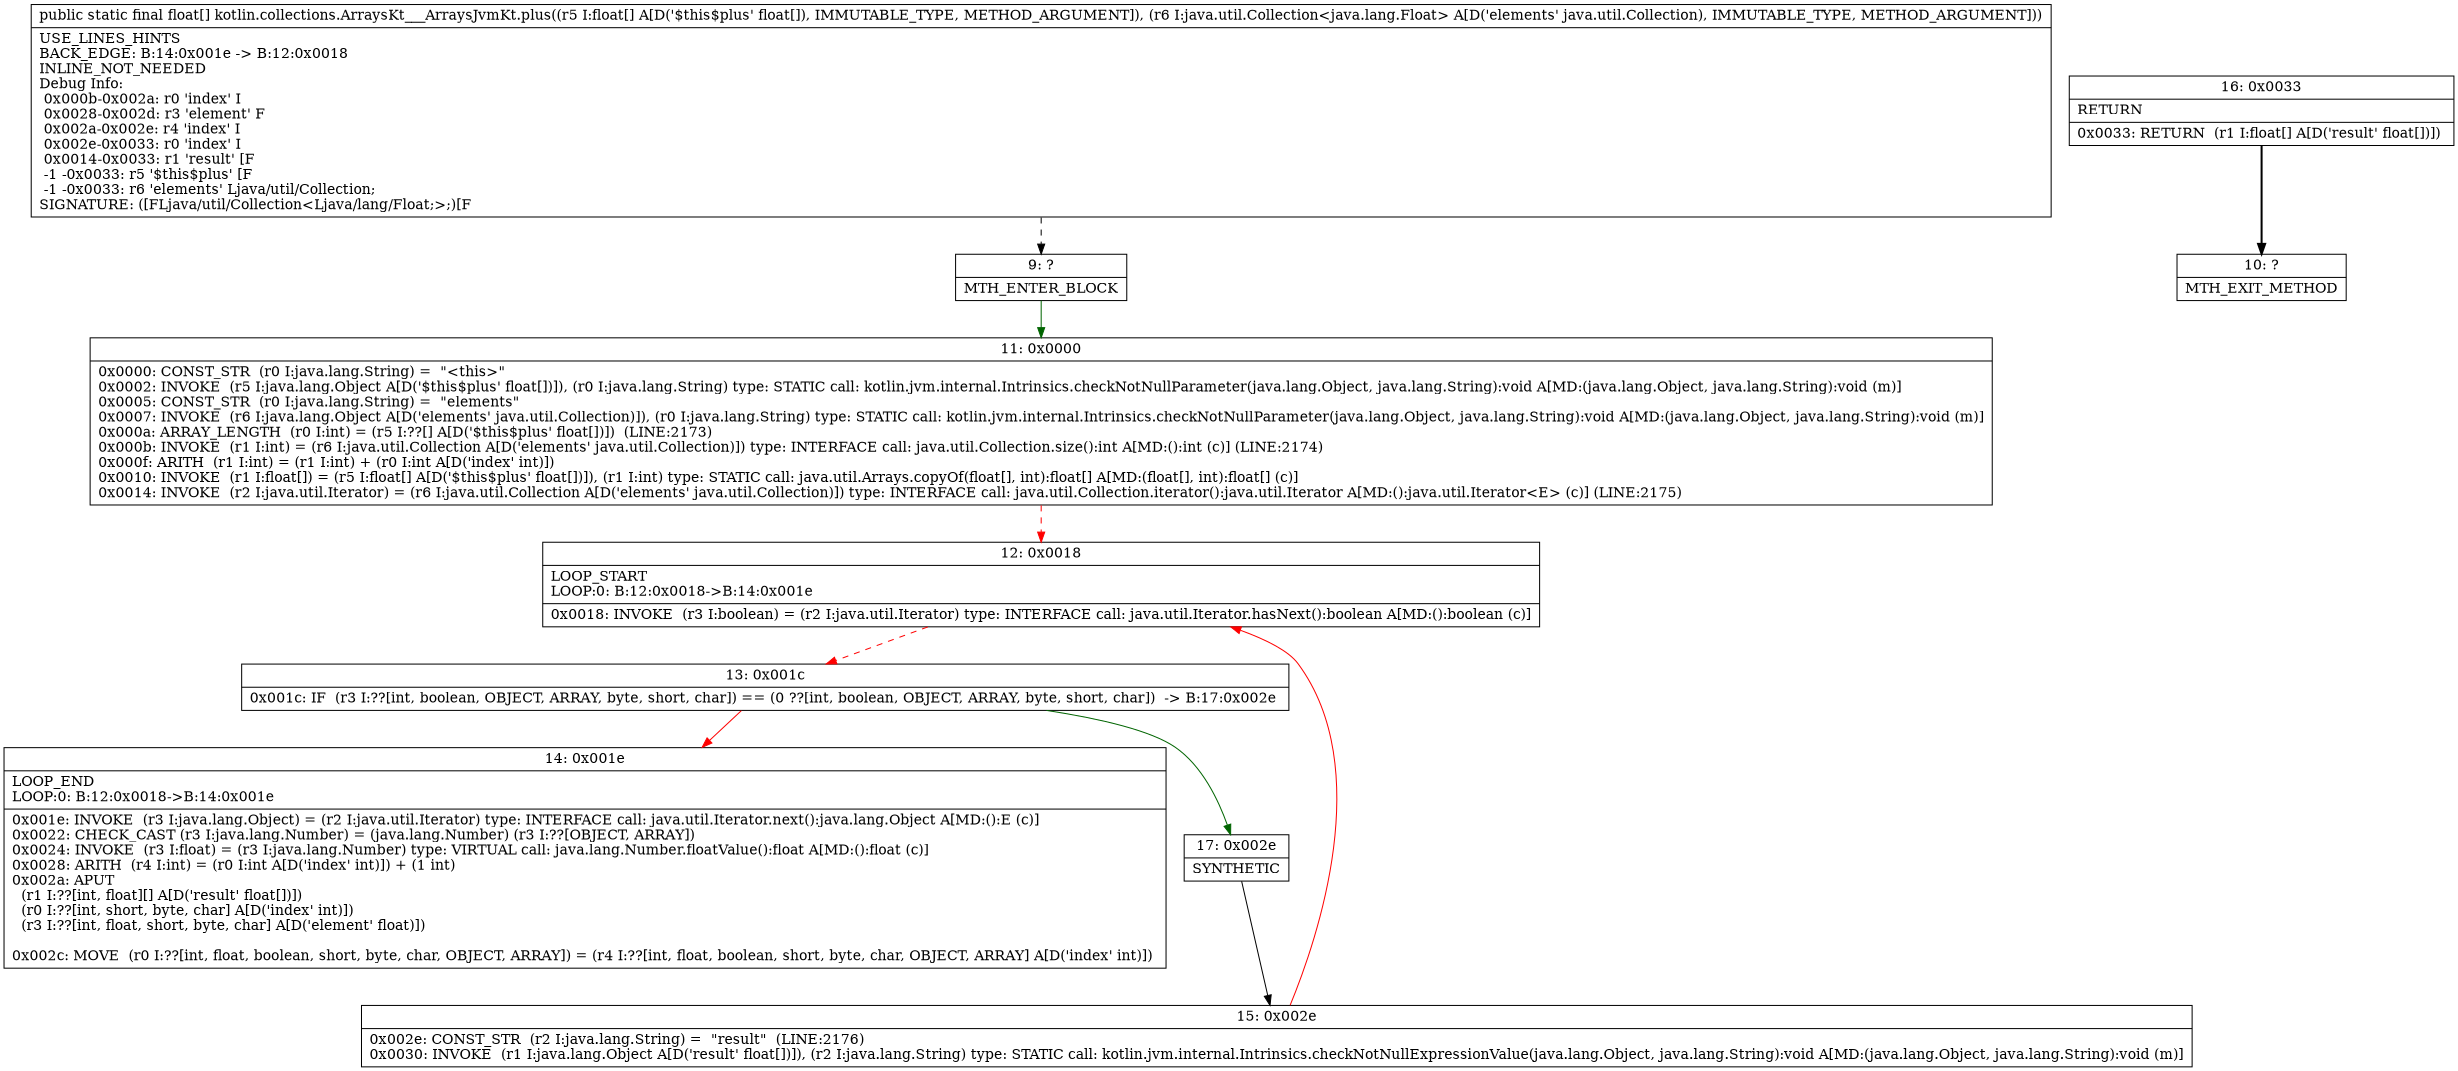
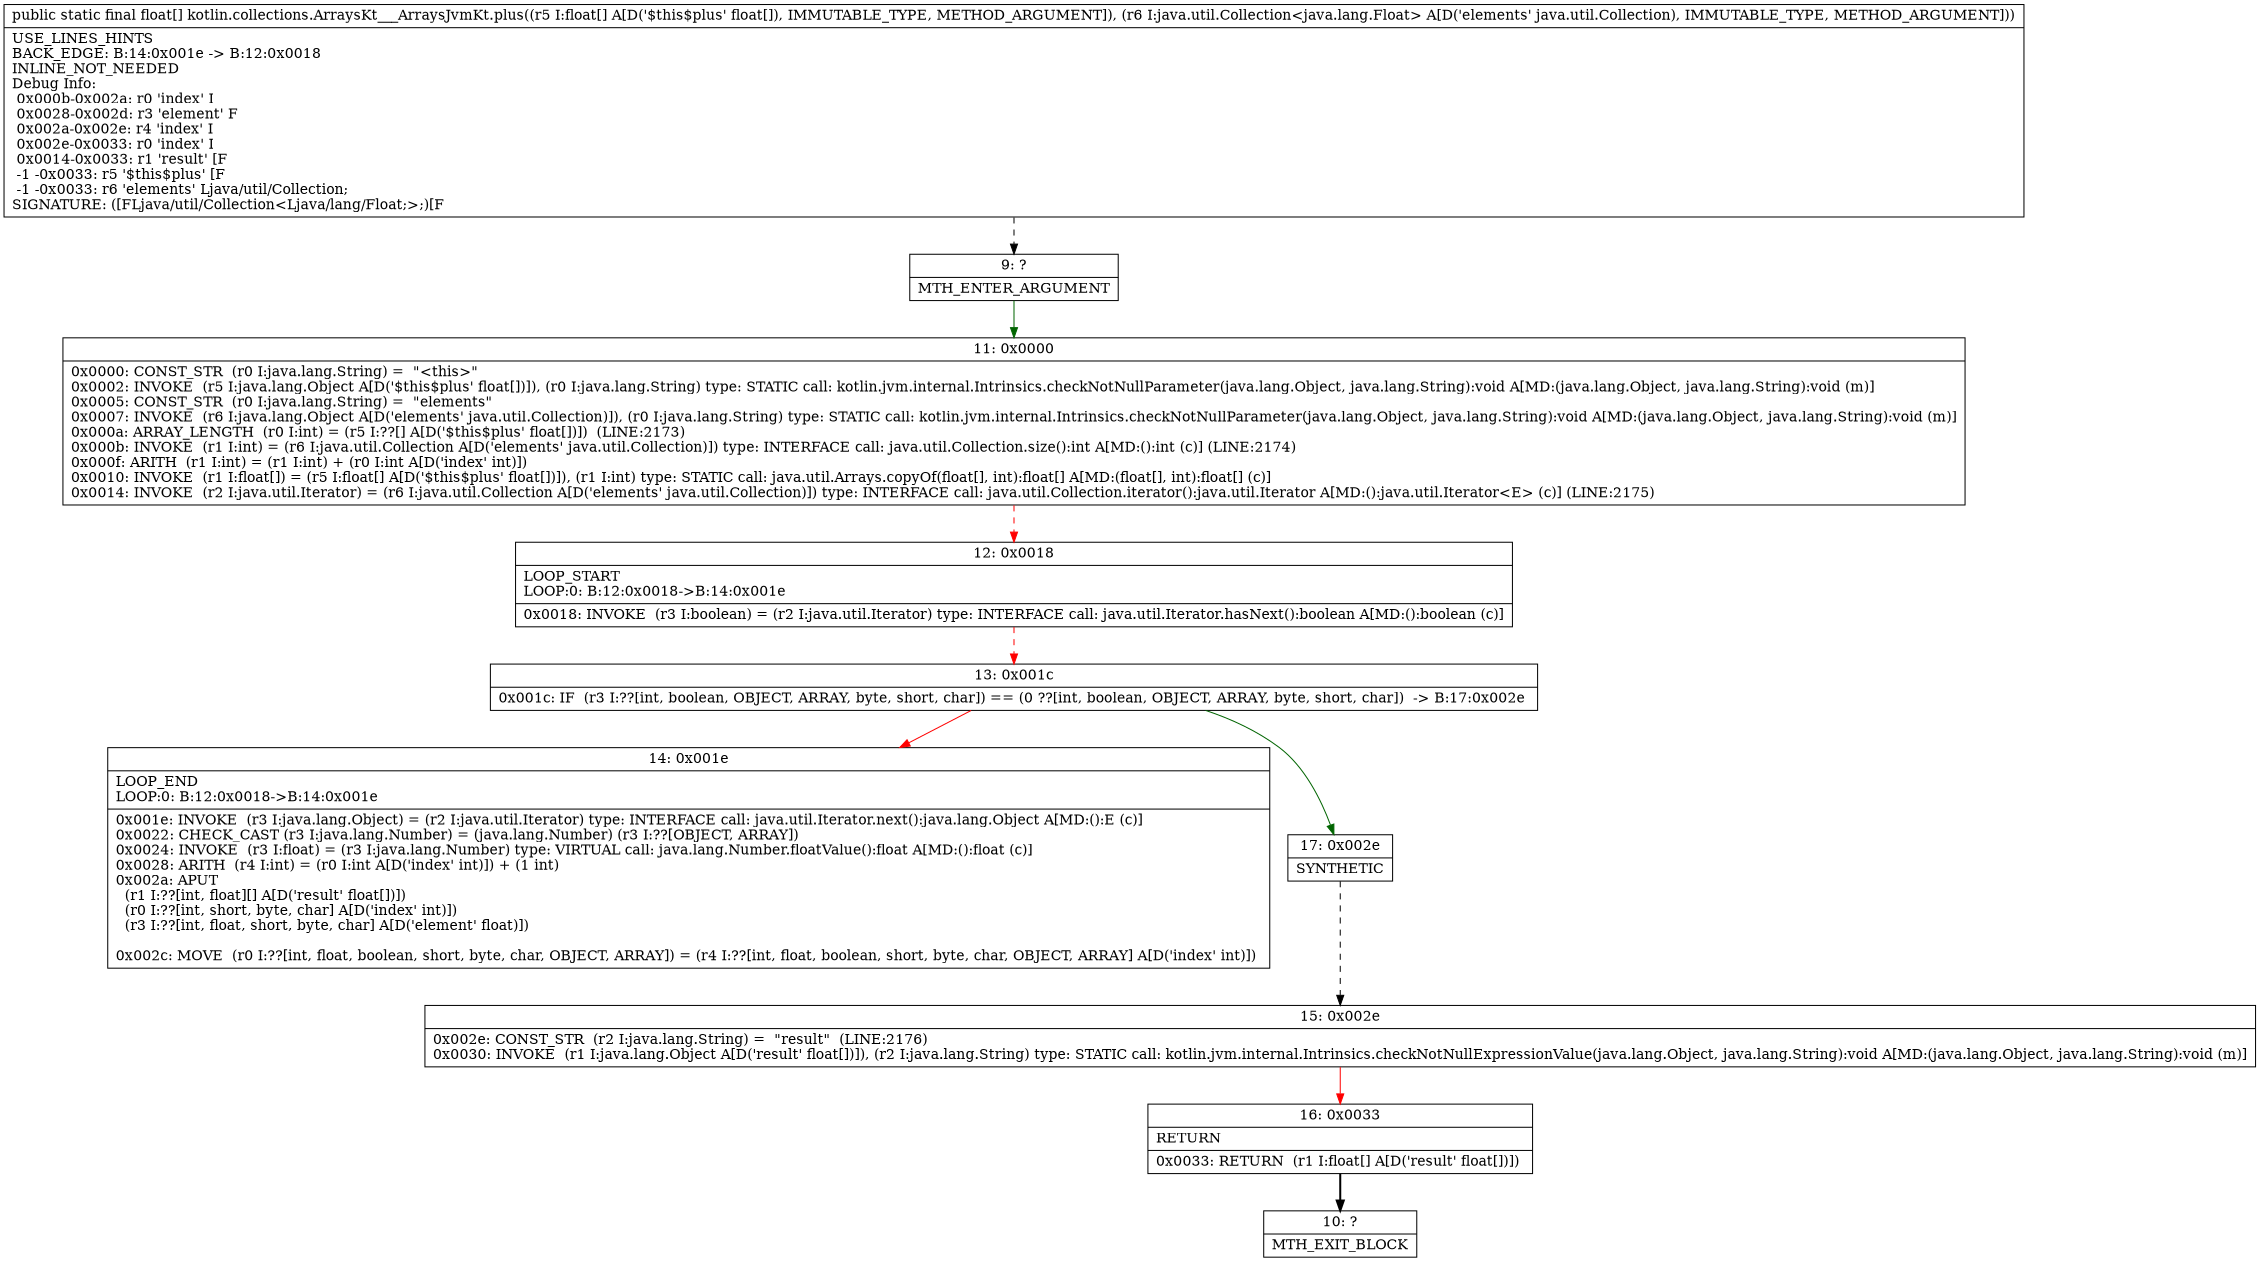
(1041, 288) -> (1014, 288)
(2262, 288) -> (1340, 1245)
(1337, 800) -> (1340, 1080)
(1255, 938) -> (1340, 938)
